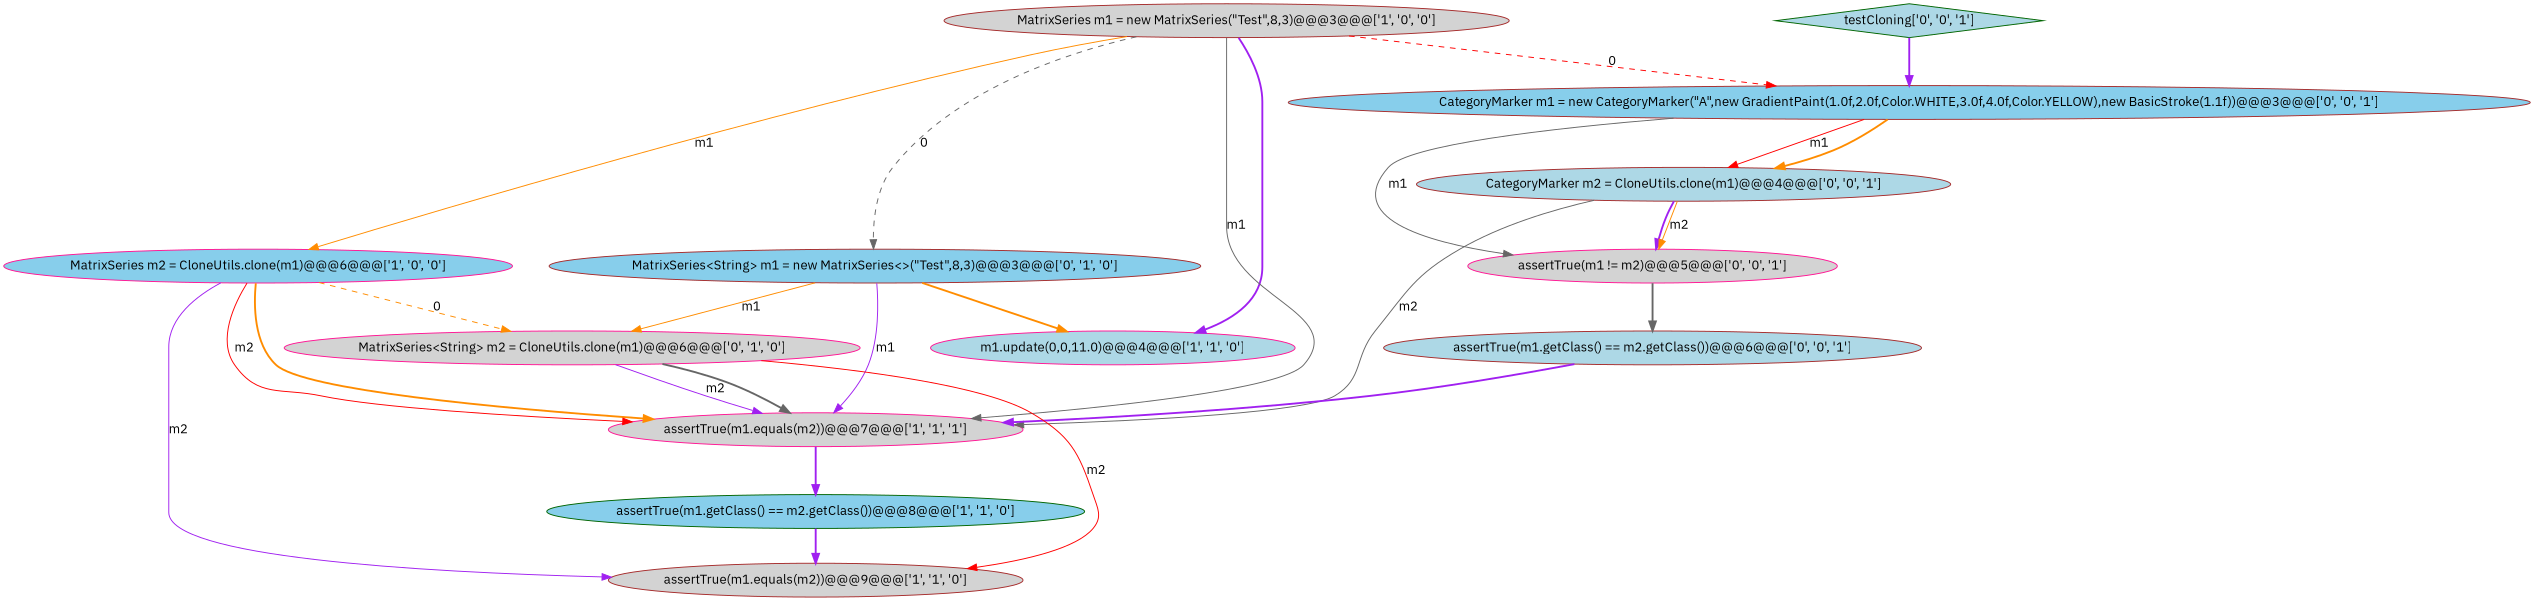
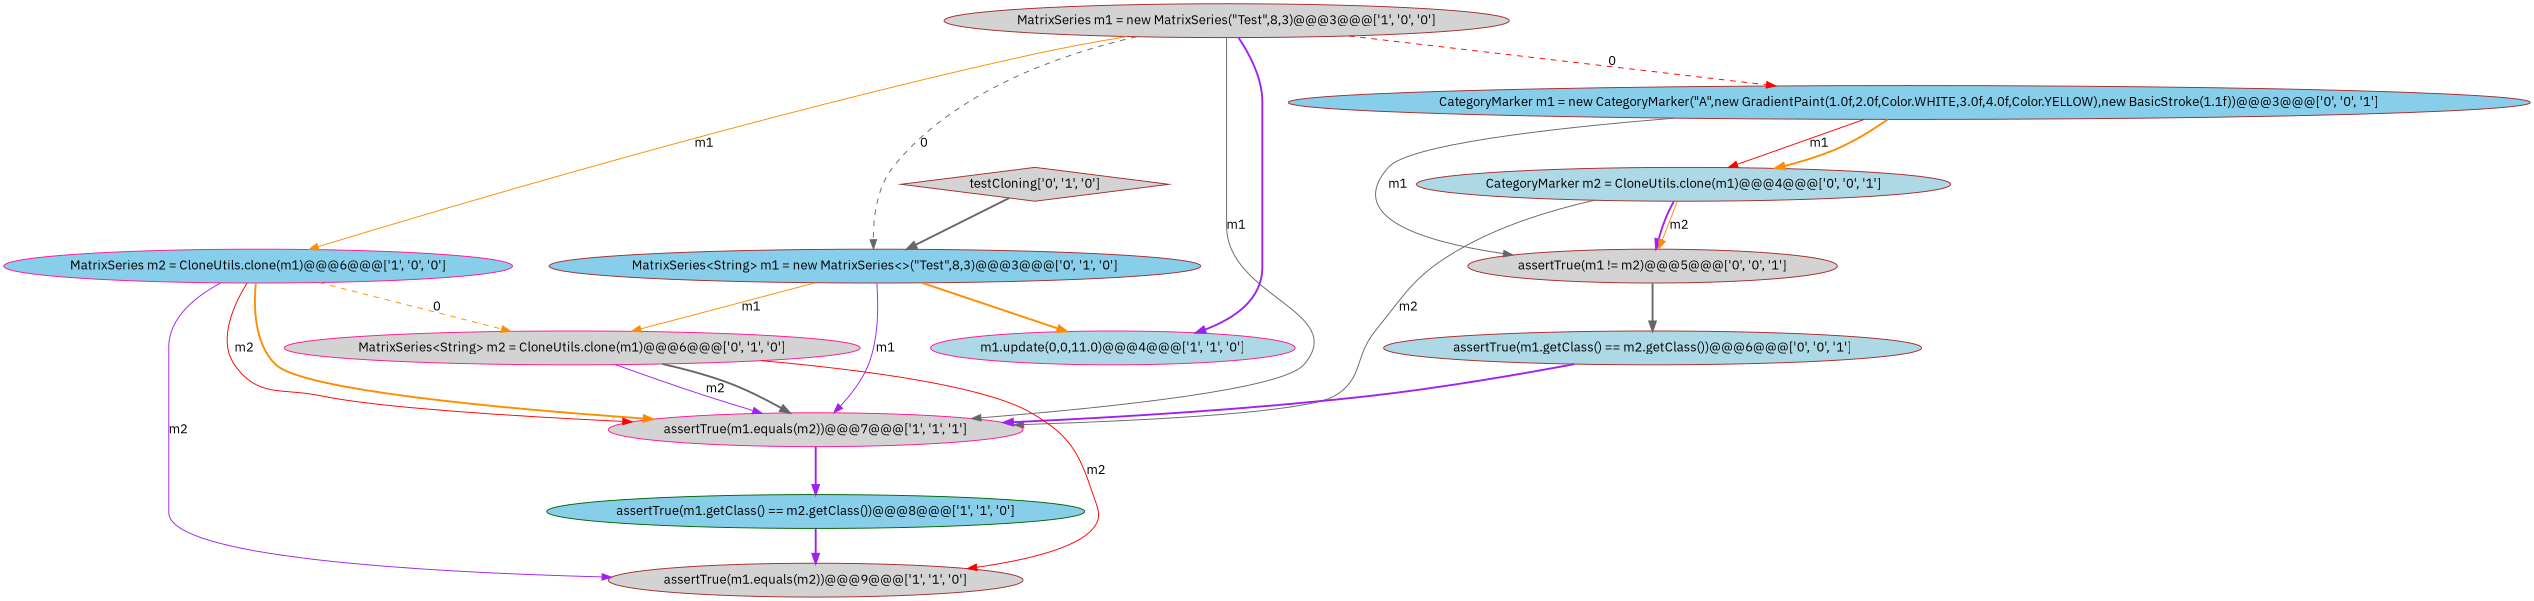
(1909, 21) -> none
none -> (1035, 184)
(1653, 266) -> (1653, 266)
